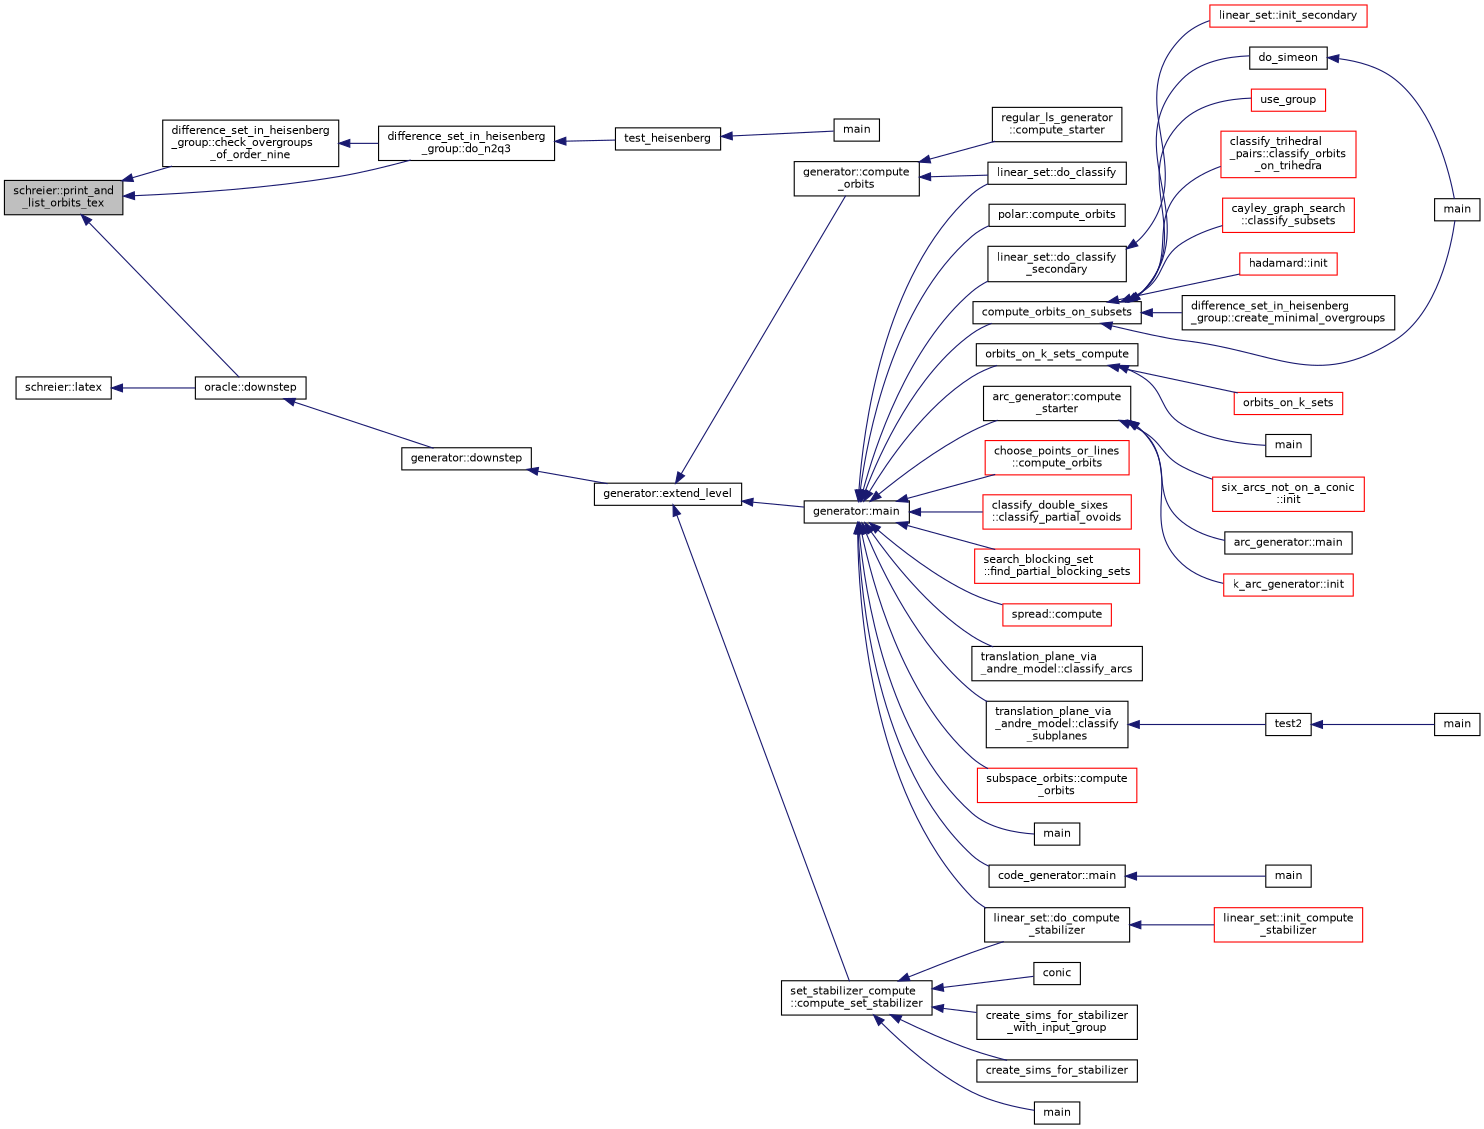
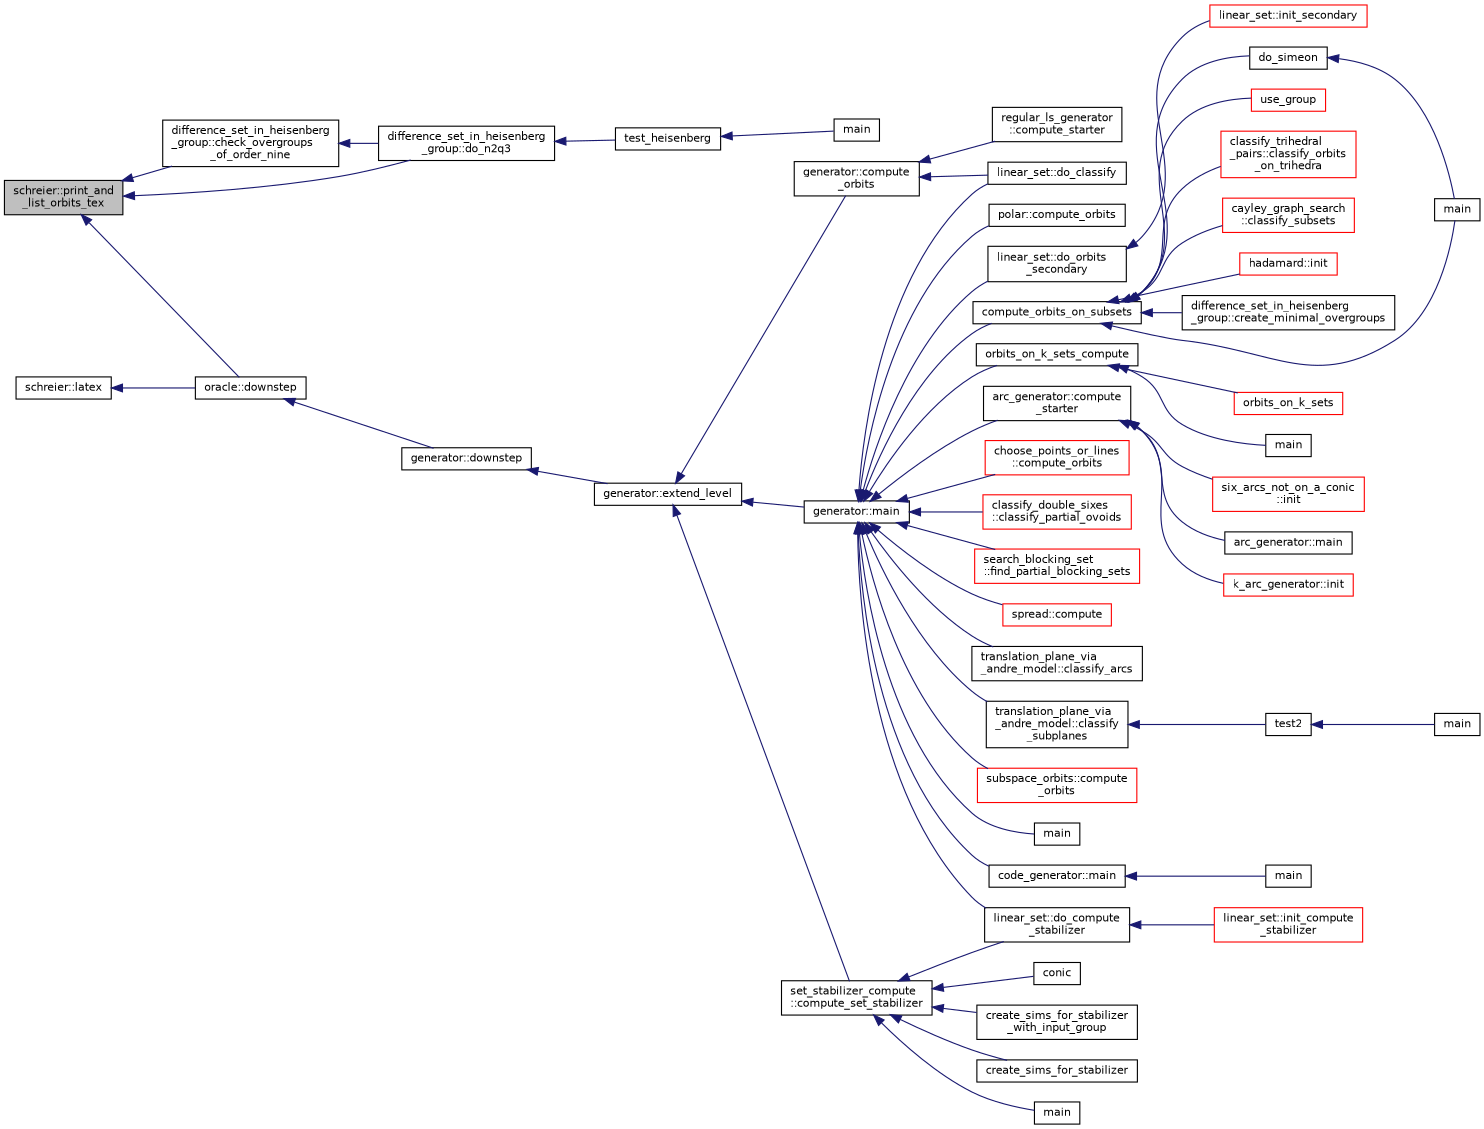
(1057, 264) -> (1057, 264)
